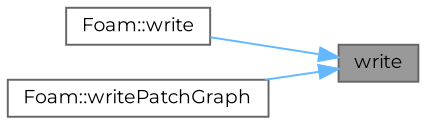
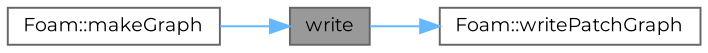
(138, 26) -> (114, 26)
(292, 76) -> (395, 26)
